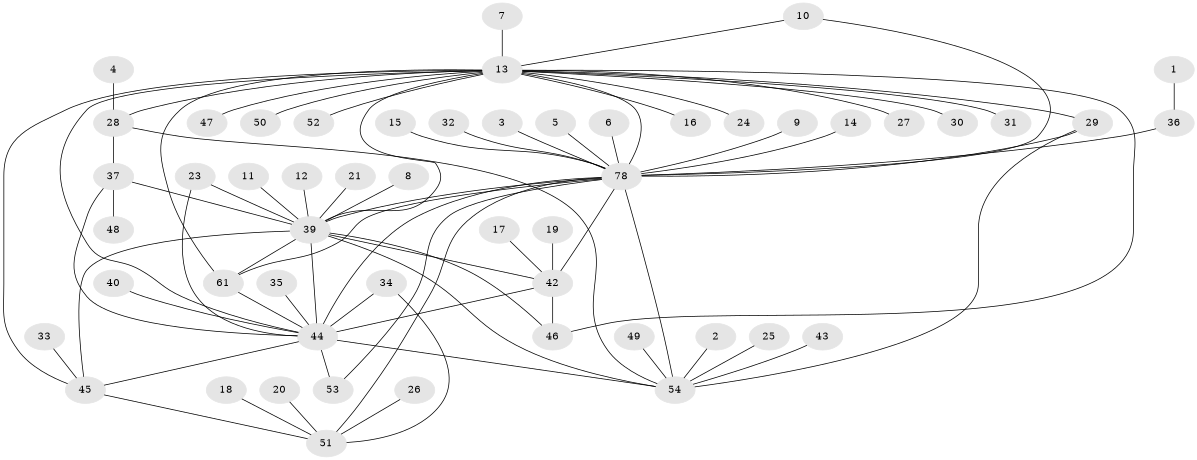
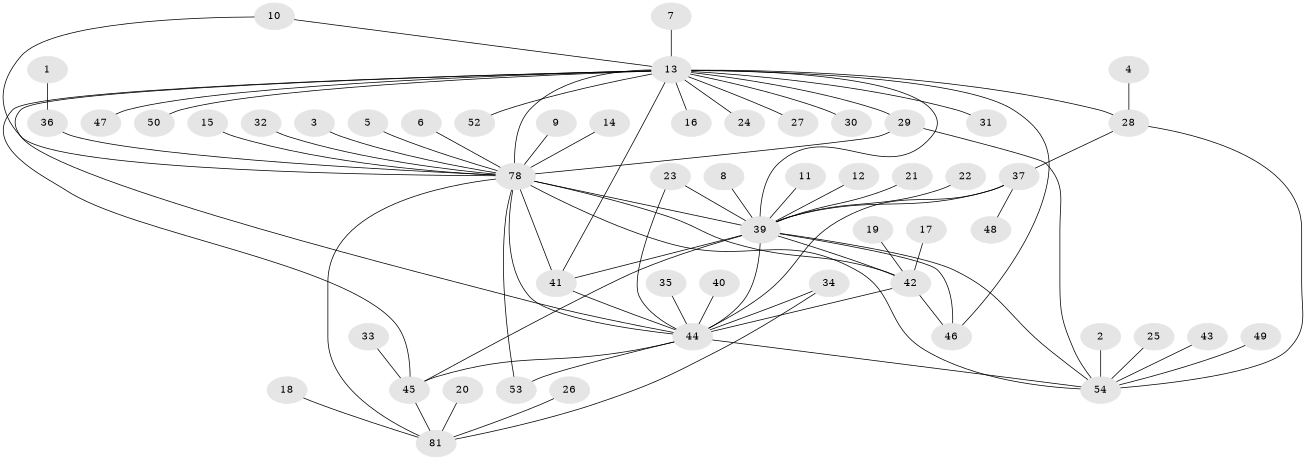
none -> (966, 177)
(223, 283) -> (556, 283)
(326, 444) -> (436, 444)
